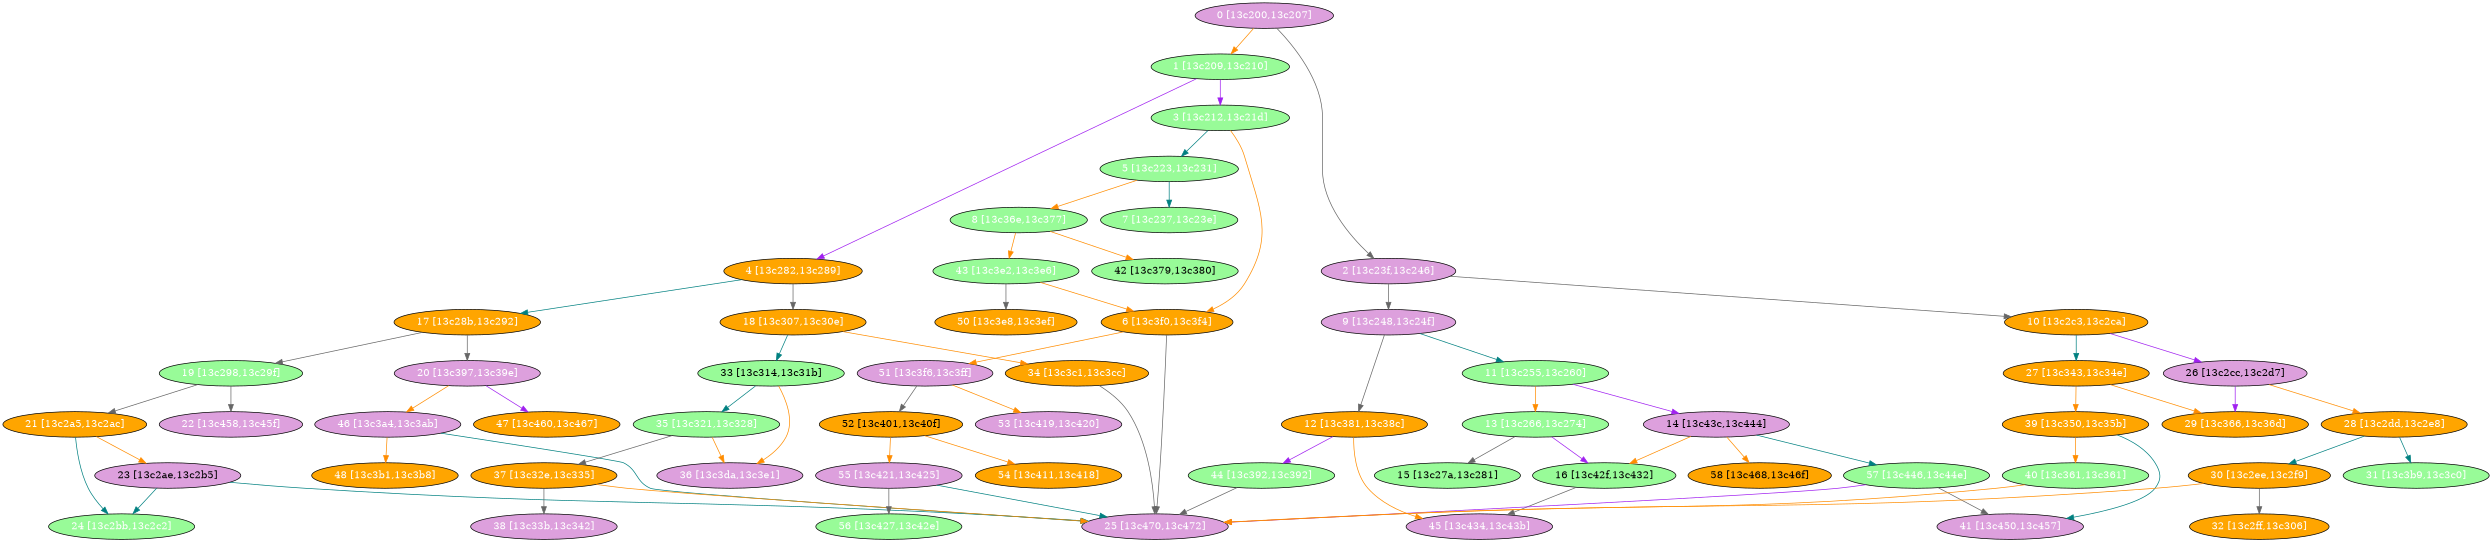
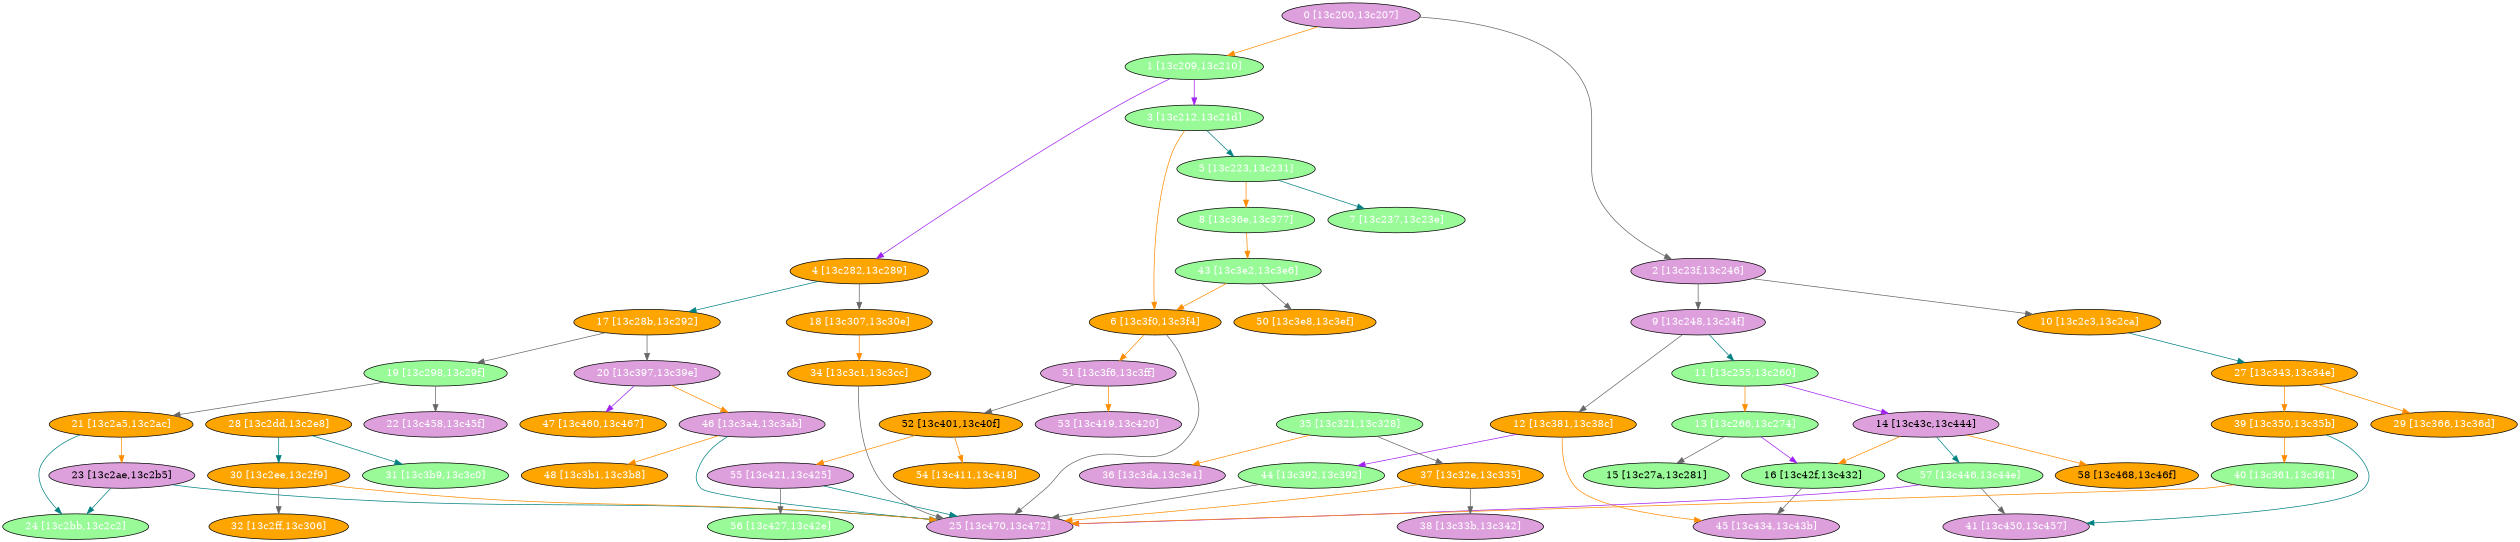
(1165, 271) -> none
(771, 373) -> none
(2235, 373) -> none
